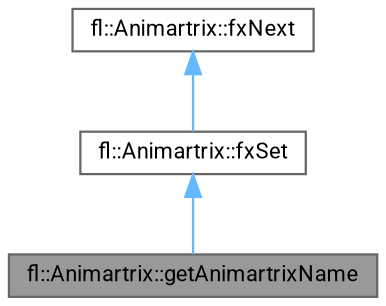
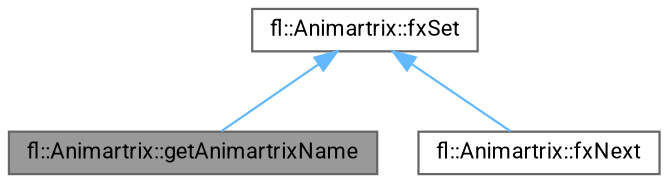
(193, 103) -> (461, 98)
